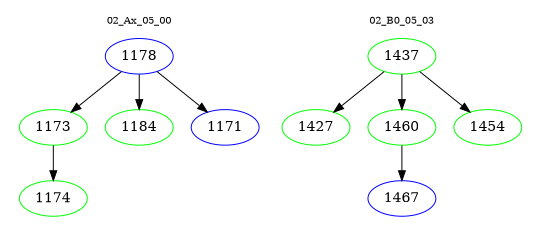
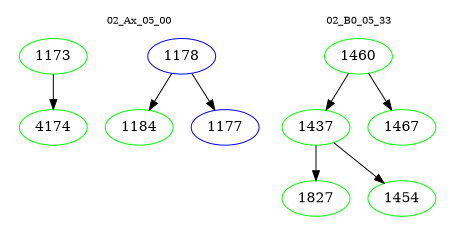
(402, 21) -> (359, 21)
(402, 87) -> (340, 87)
(100, 89) -> none
(225, 127) -> (225, 127)
(316, 127) -> (316, 198)
(53, 198) -> (53, 127)
(402, 198) -> (402, 127)
